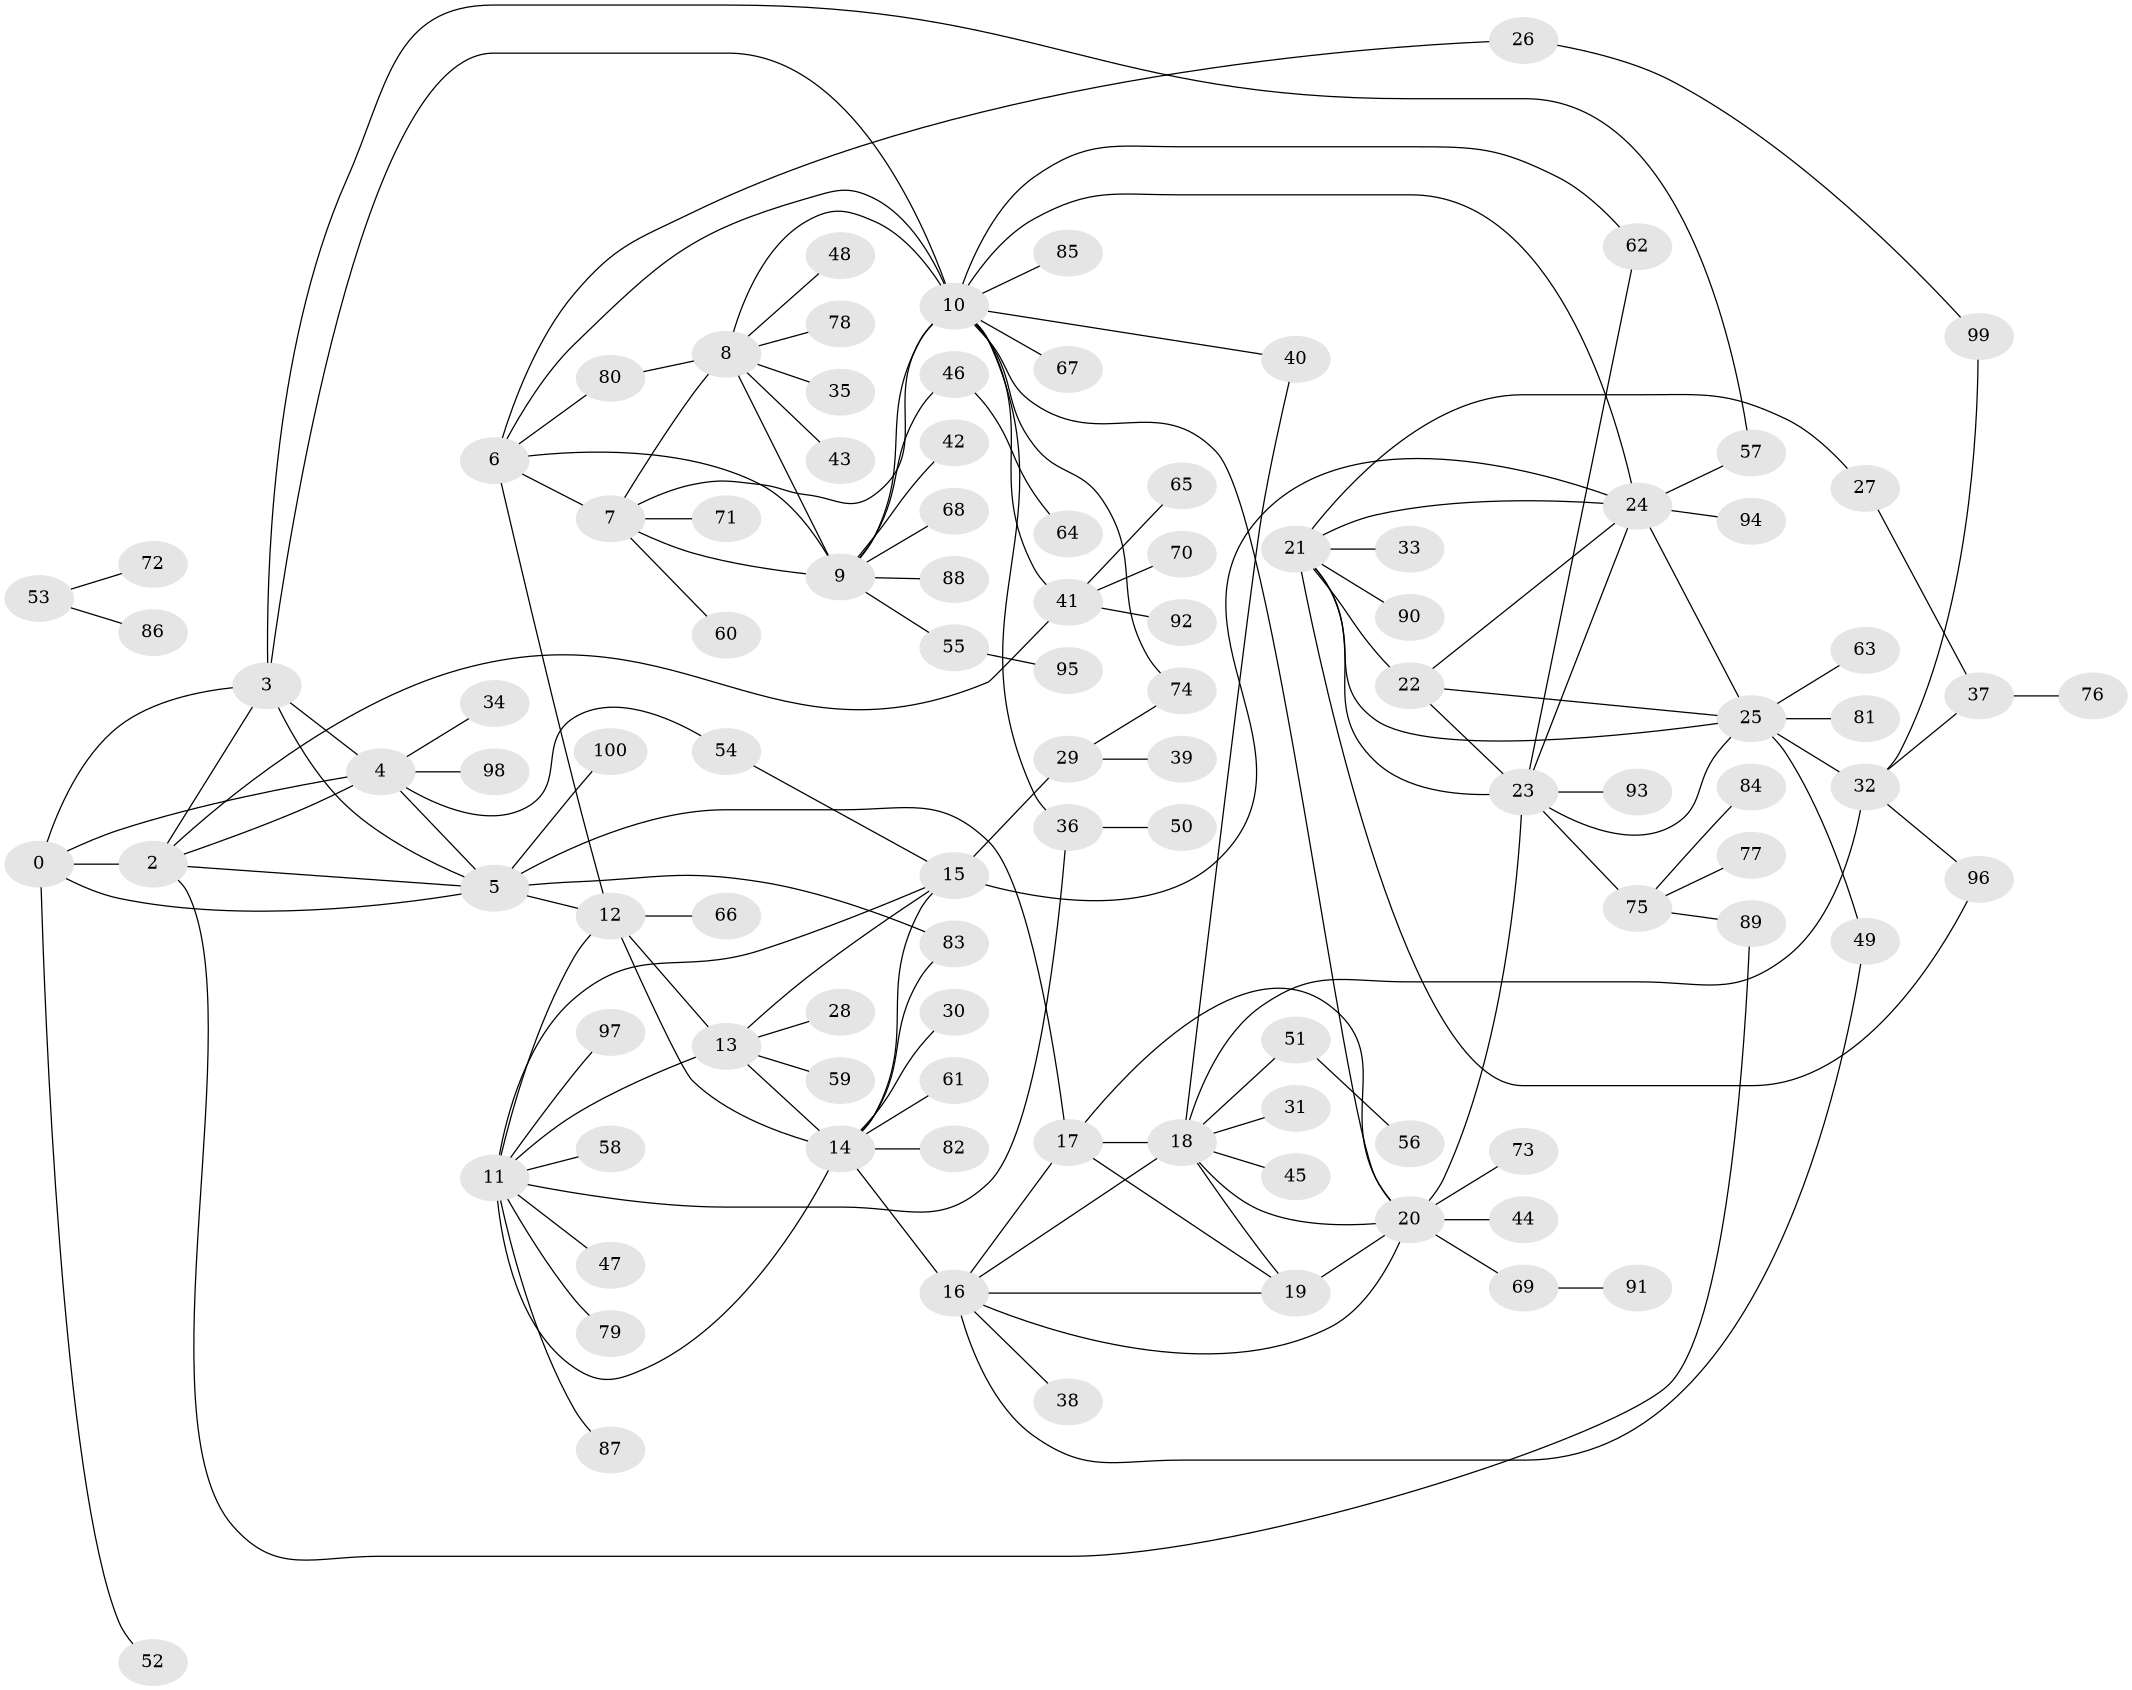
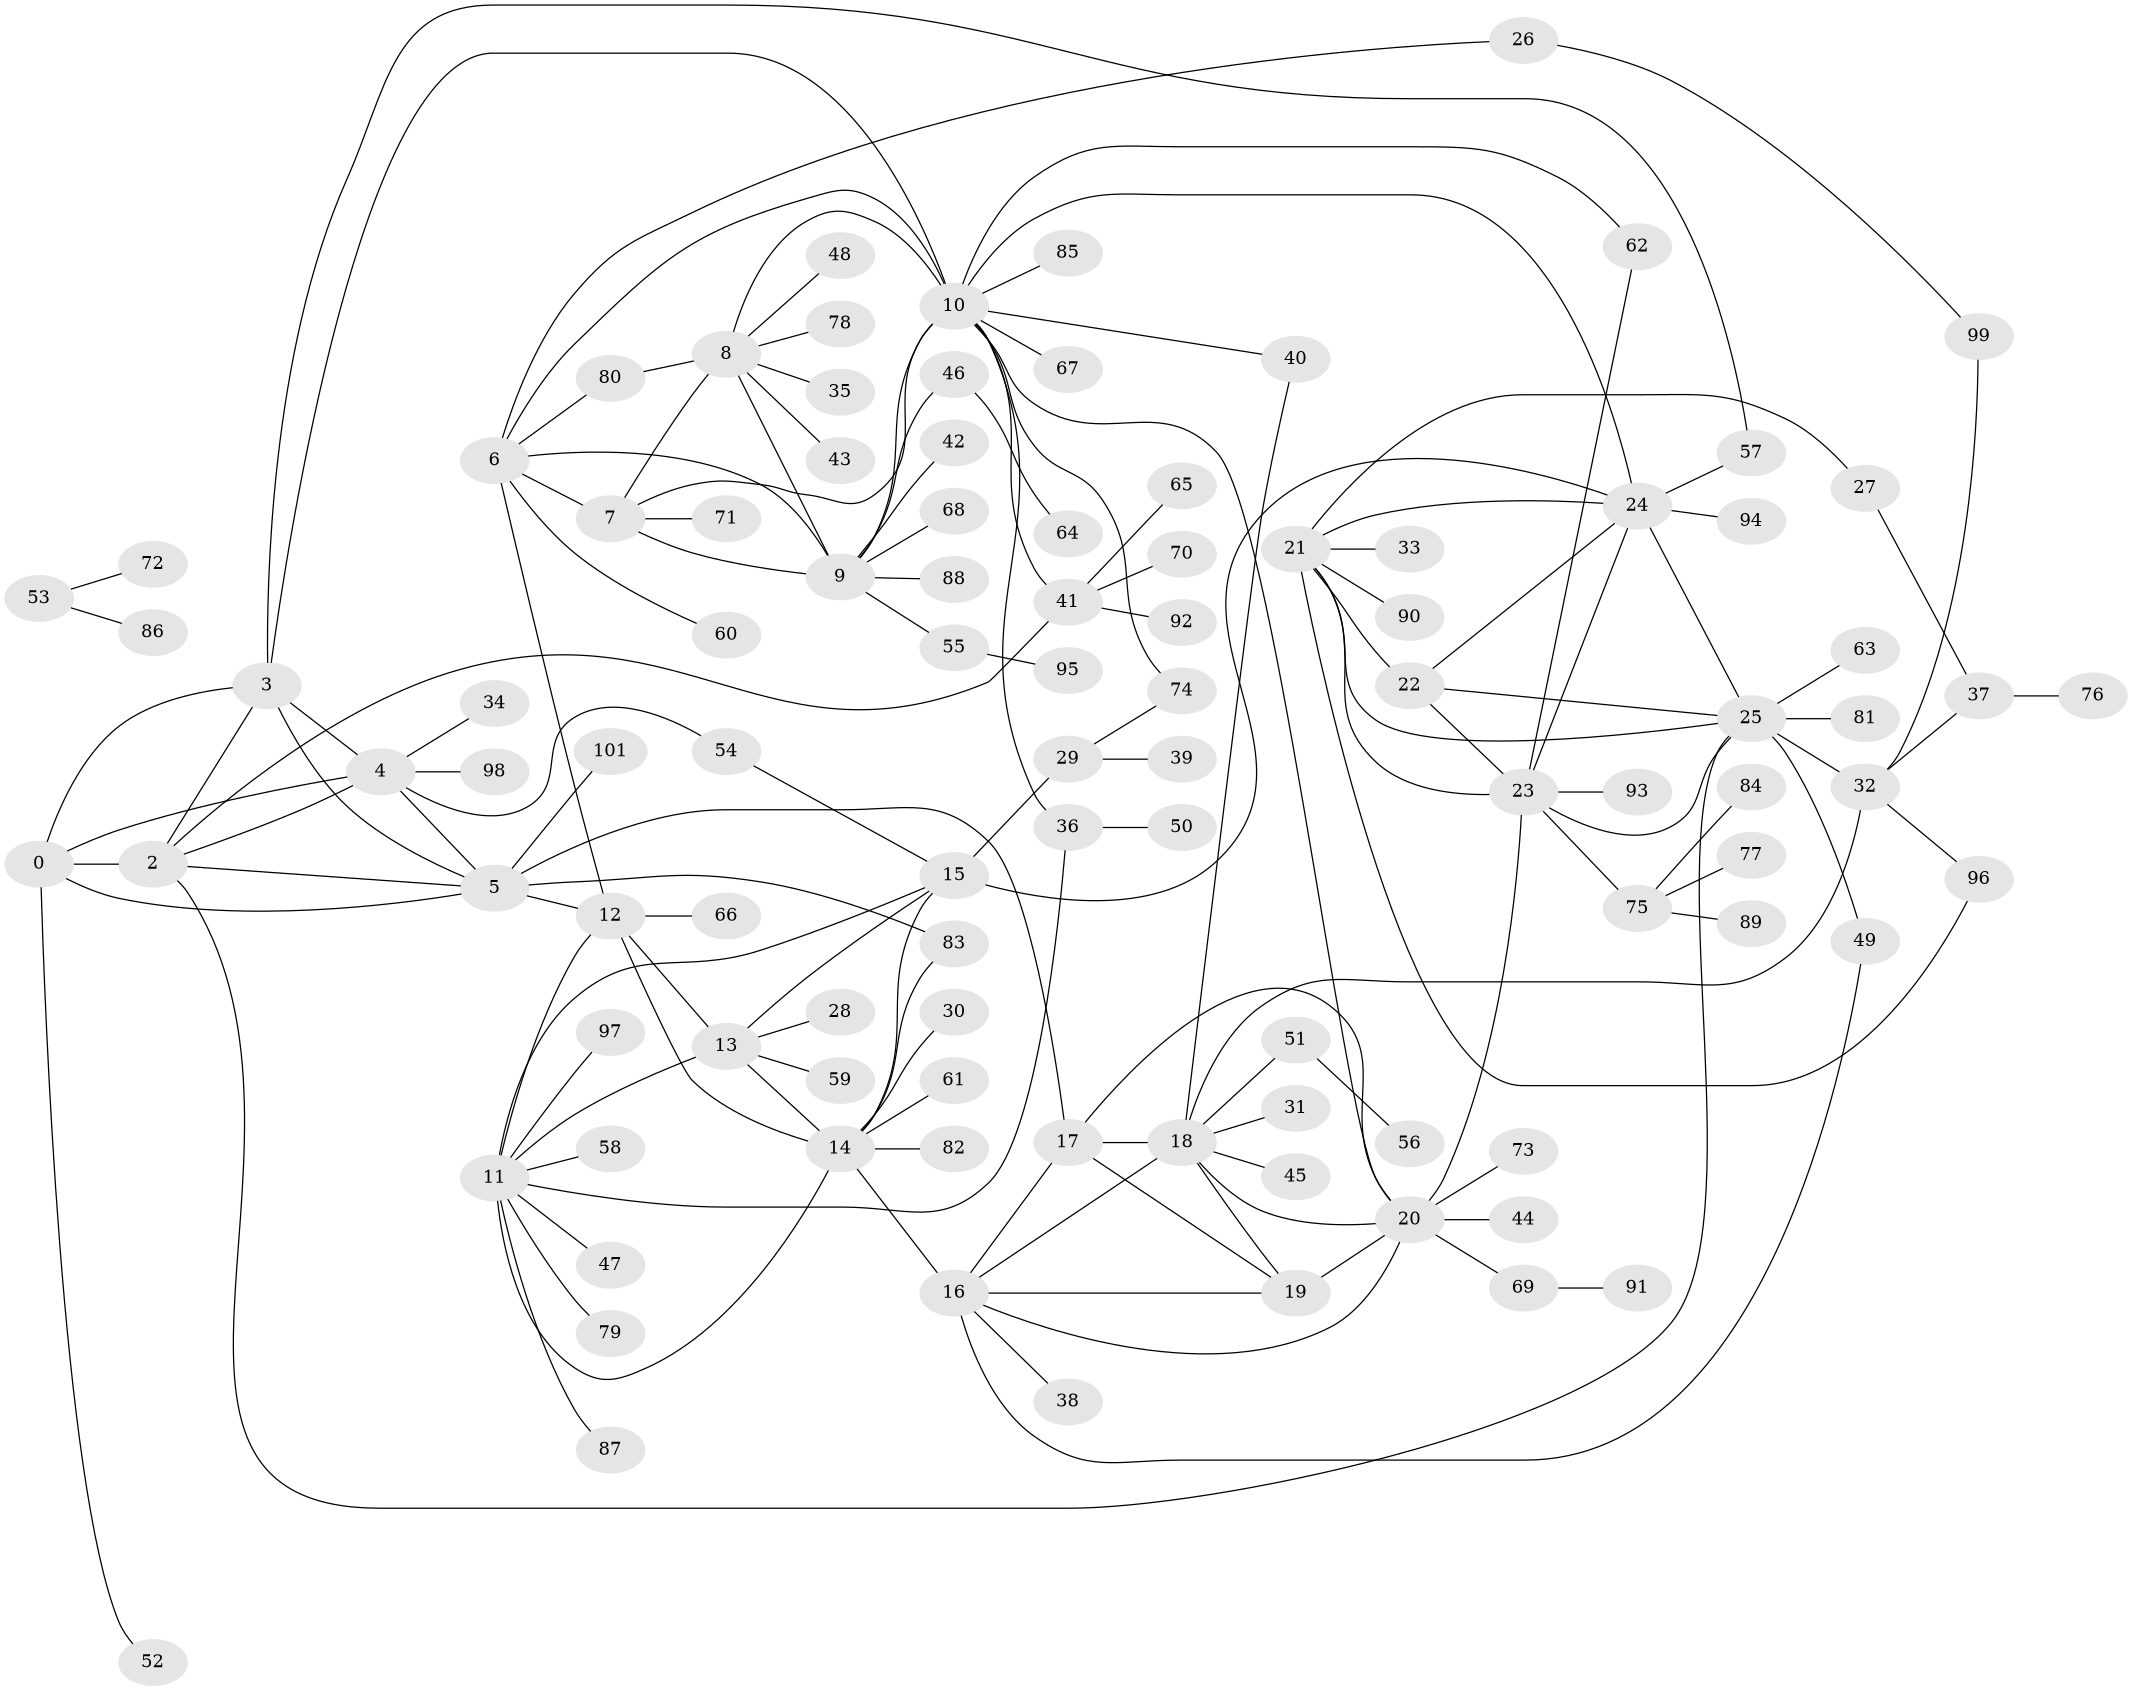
(669, 577) -> (592, 566)
(611, 752) -> (611, 752)
(856, 1556) -> (979, 1508)
